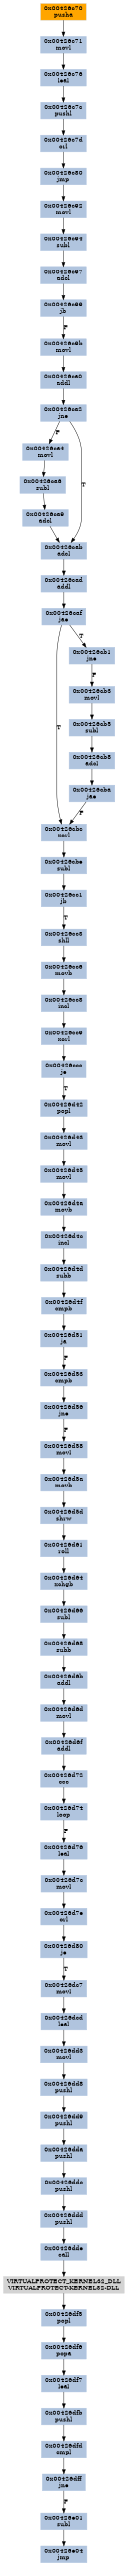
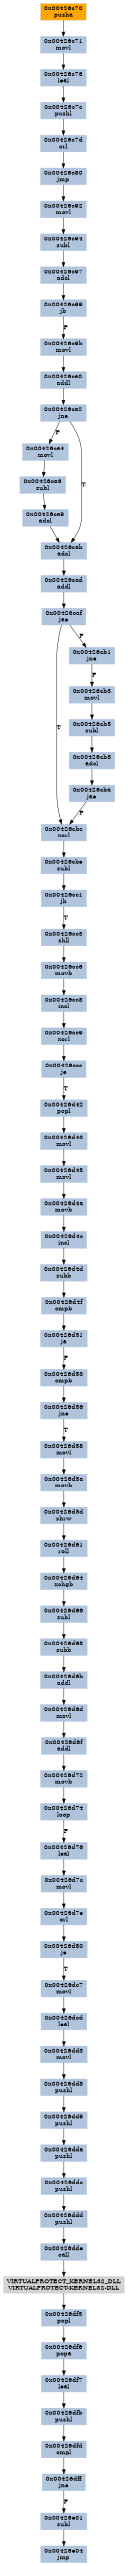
(81, 636) -> (81, 636)
(66, 1430) -> (66, 1430)
(64, 1779) -> (64, 1779)
